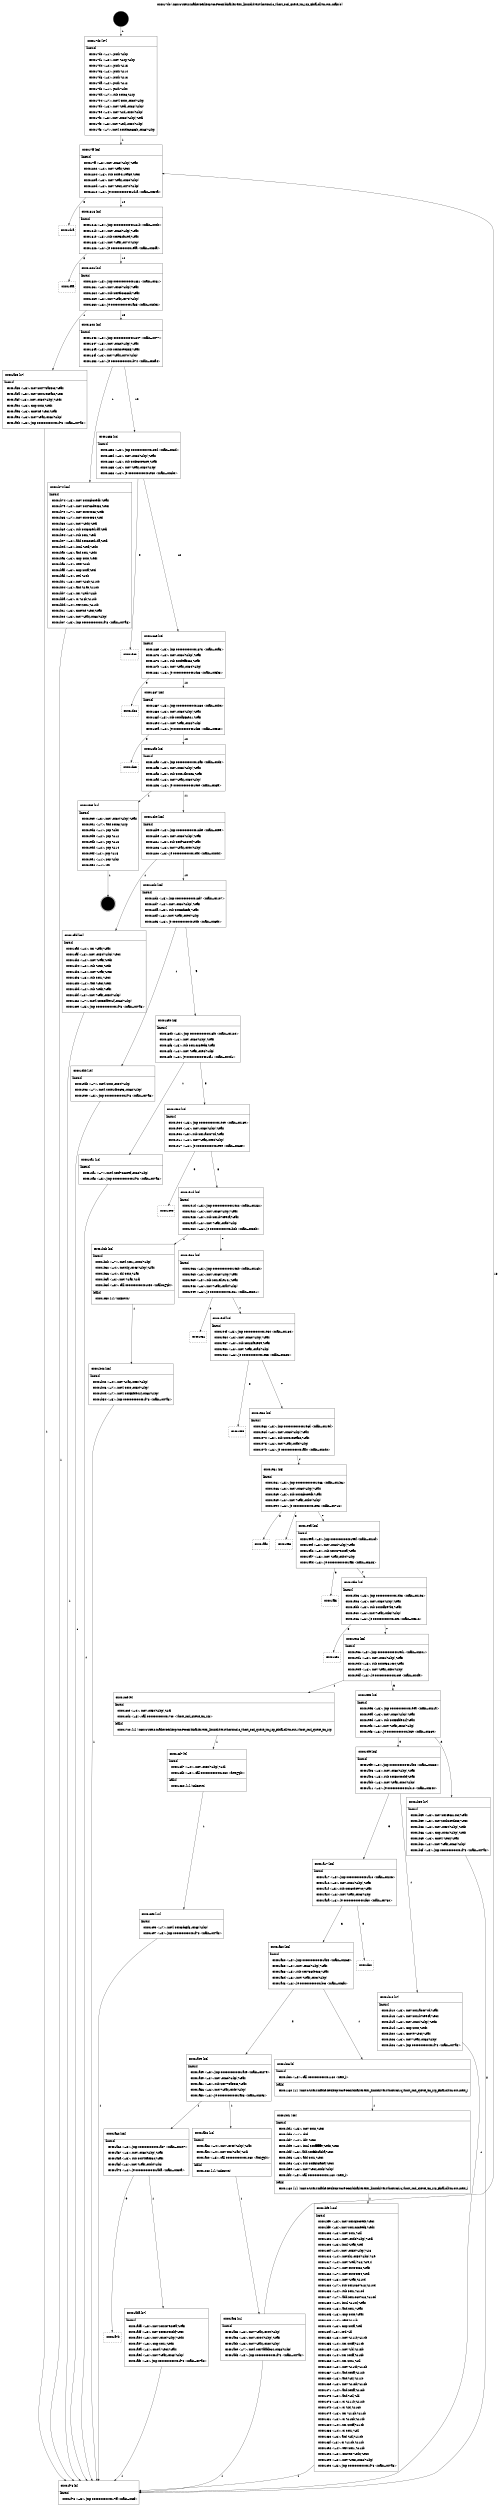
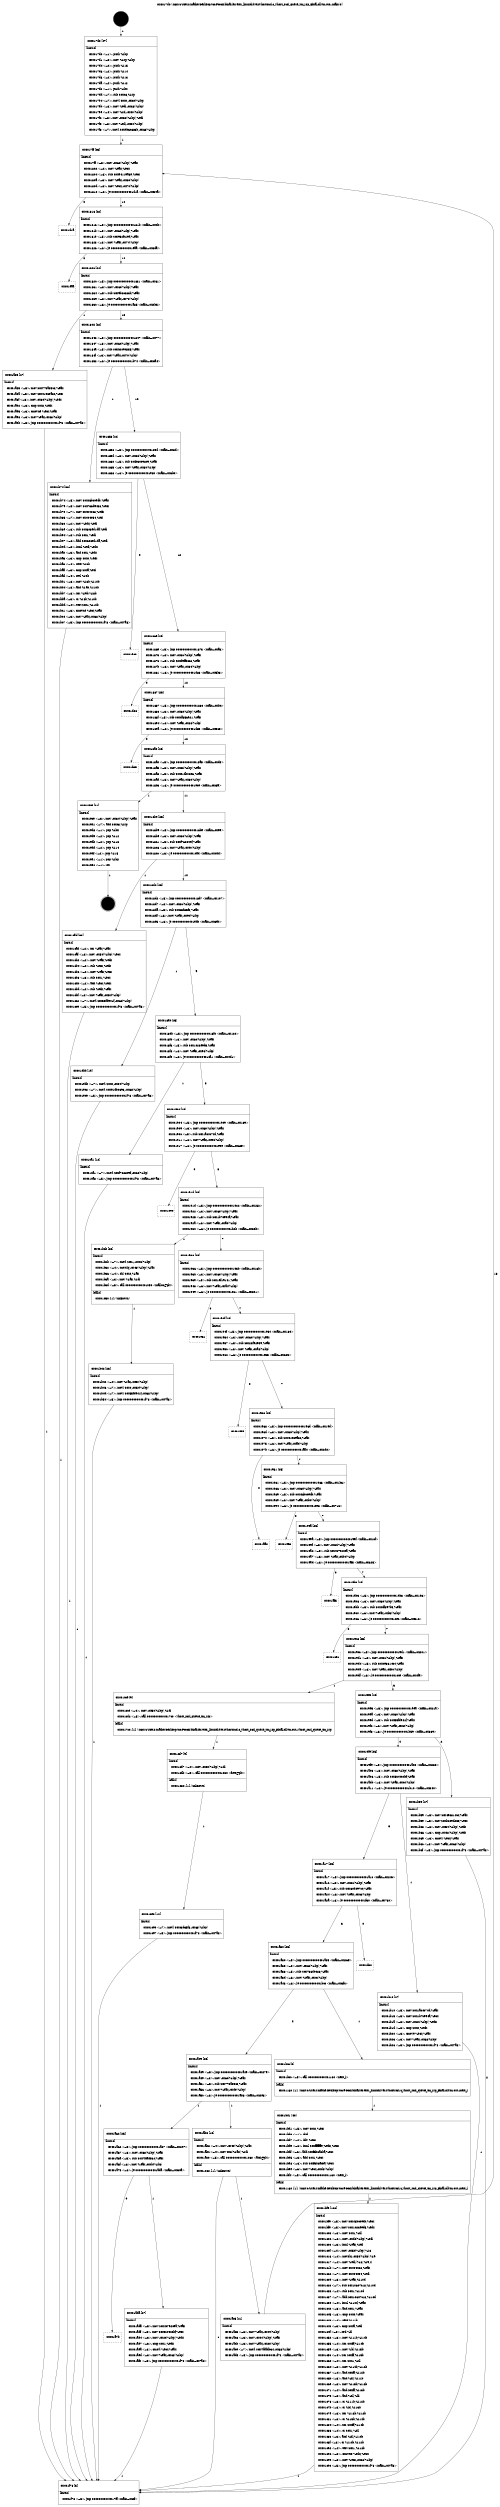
(272, 1524) -> (252, 1496)
(234, 2459) -> (216, 2360)
